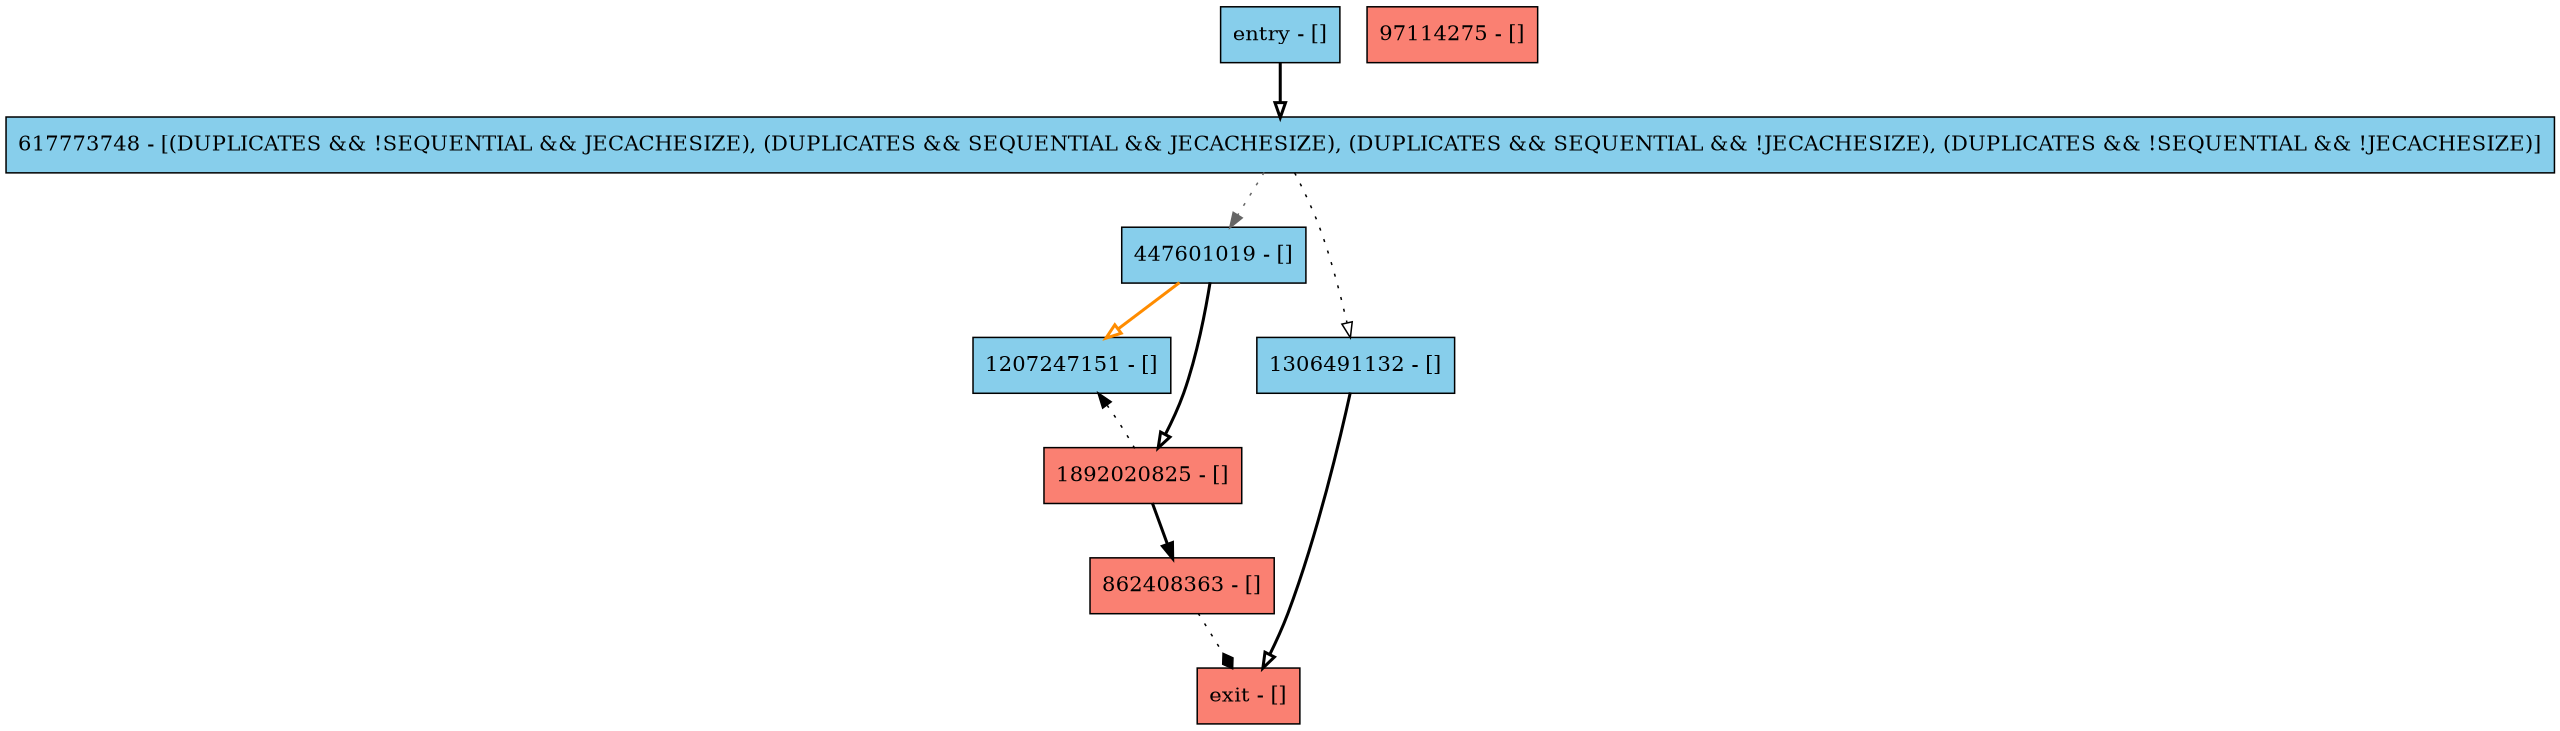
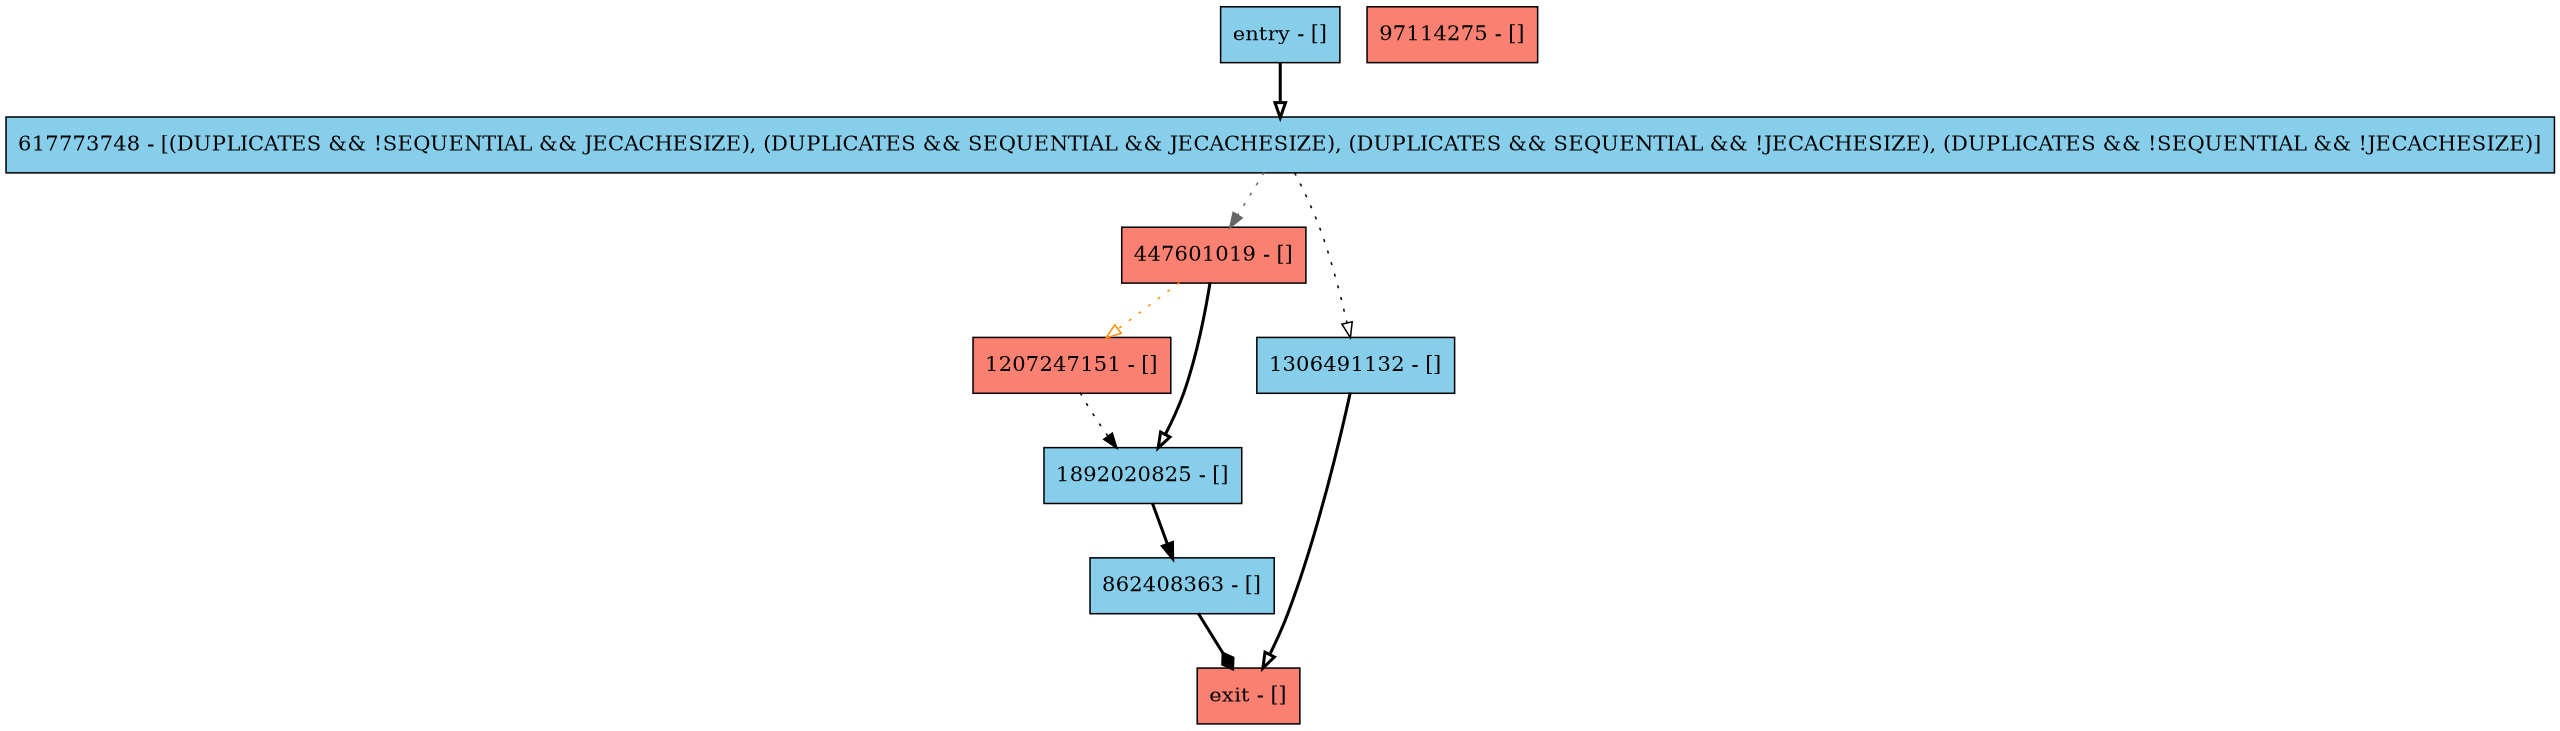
(1214, 255) -> (1214, 255)
(1149, 306) -> (1149, 306)
(1072, 365) -> (1072, 365)
(1122, 426) -> (1093, 415)
(1143, 476) -> (1143, 476)
(1182, 586) -> (1182, 586)
(1211, 633) -> (1211, 633)
